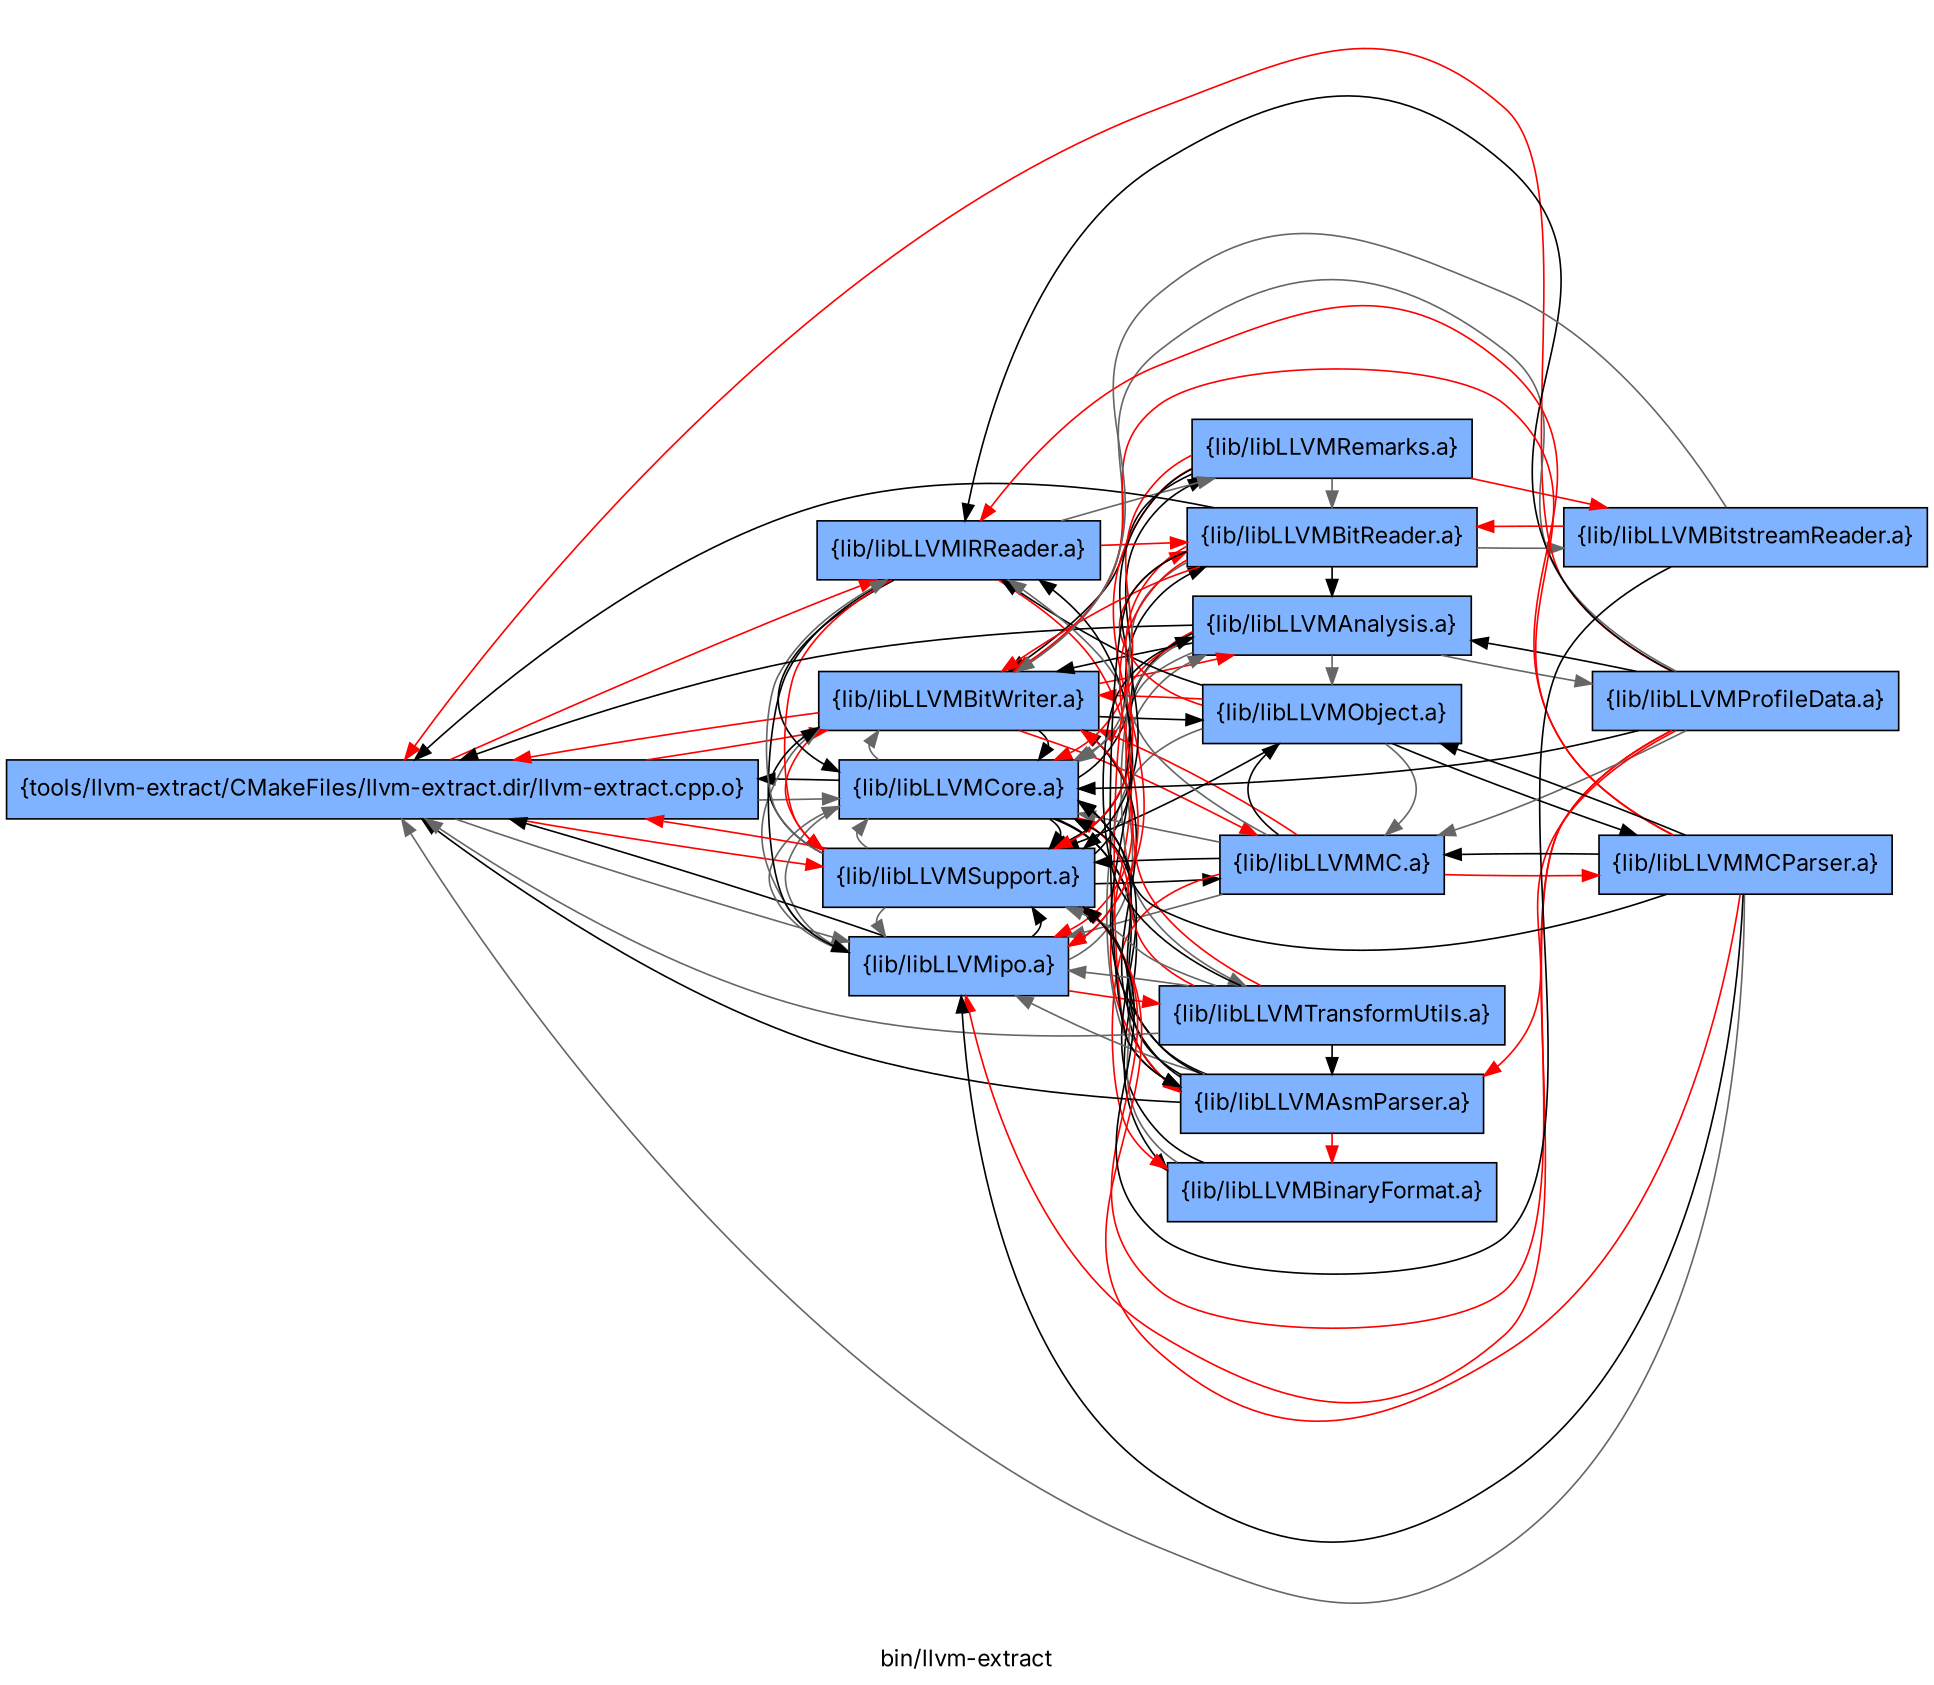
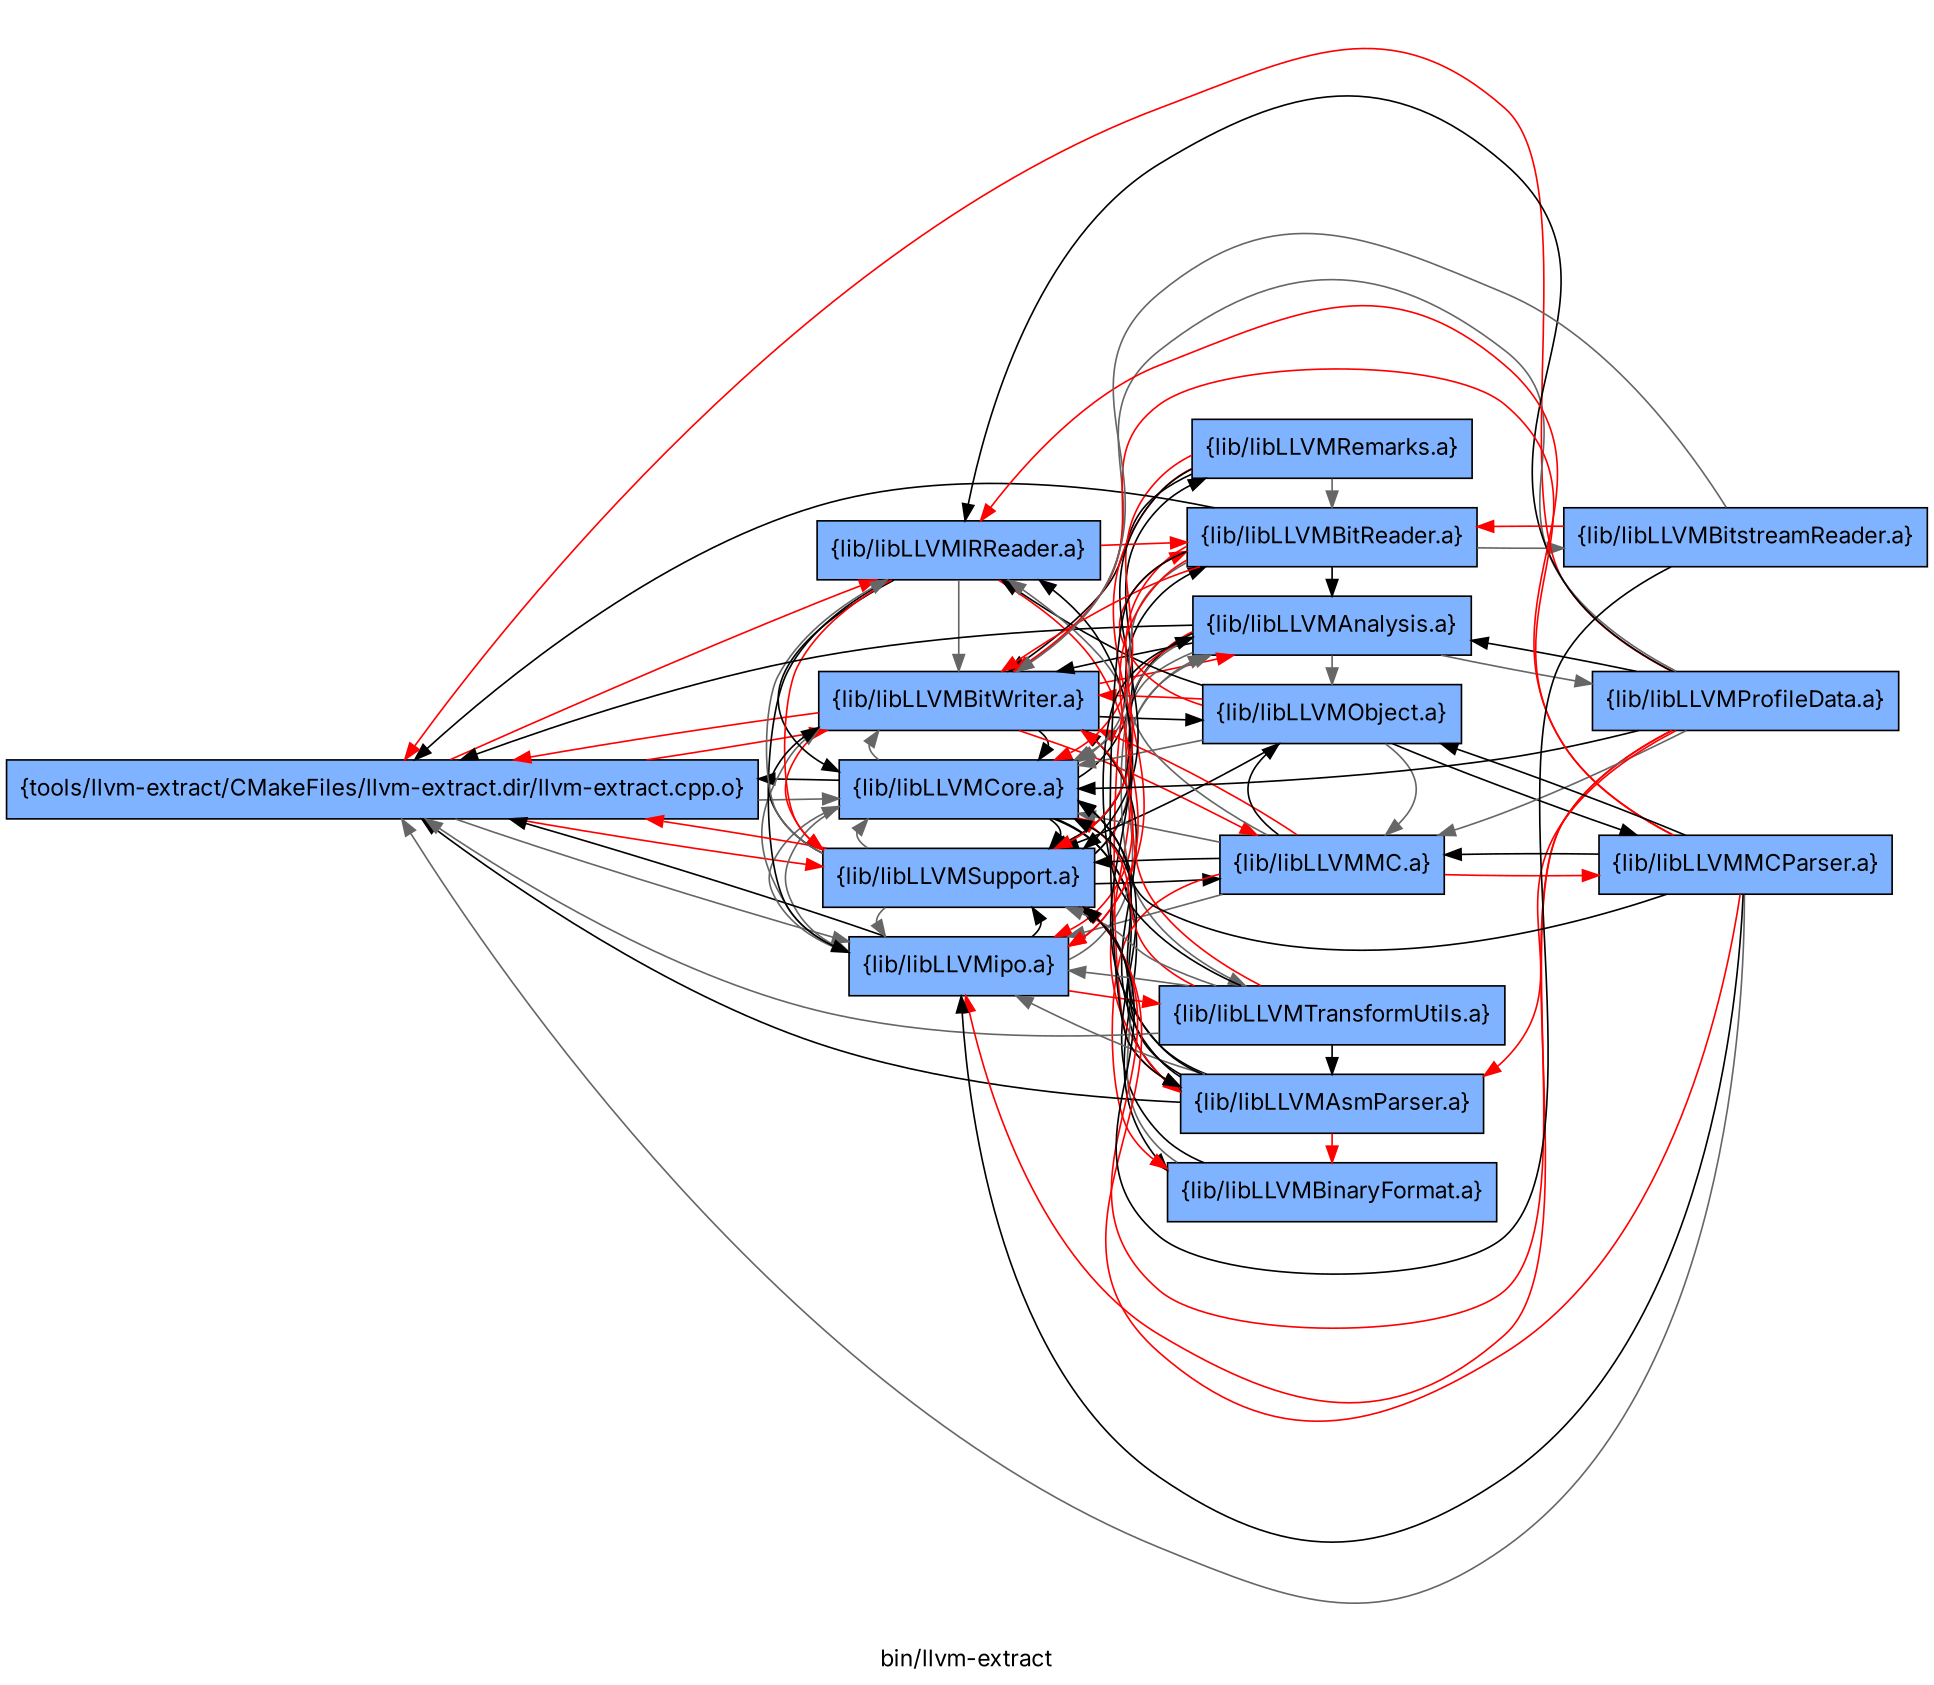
(1525, 490) -> none
(1112, 506) -> (959, 617)
none -> (1130, 748)
(1108, 892) -> (1165, 748)
